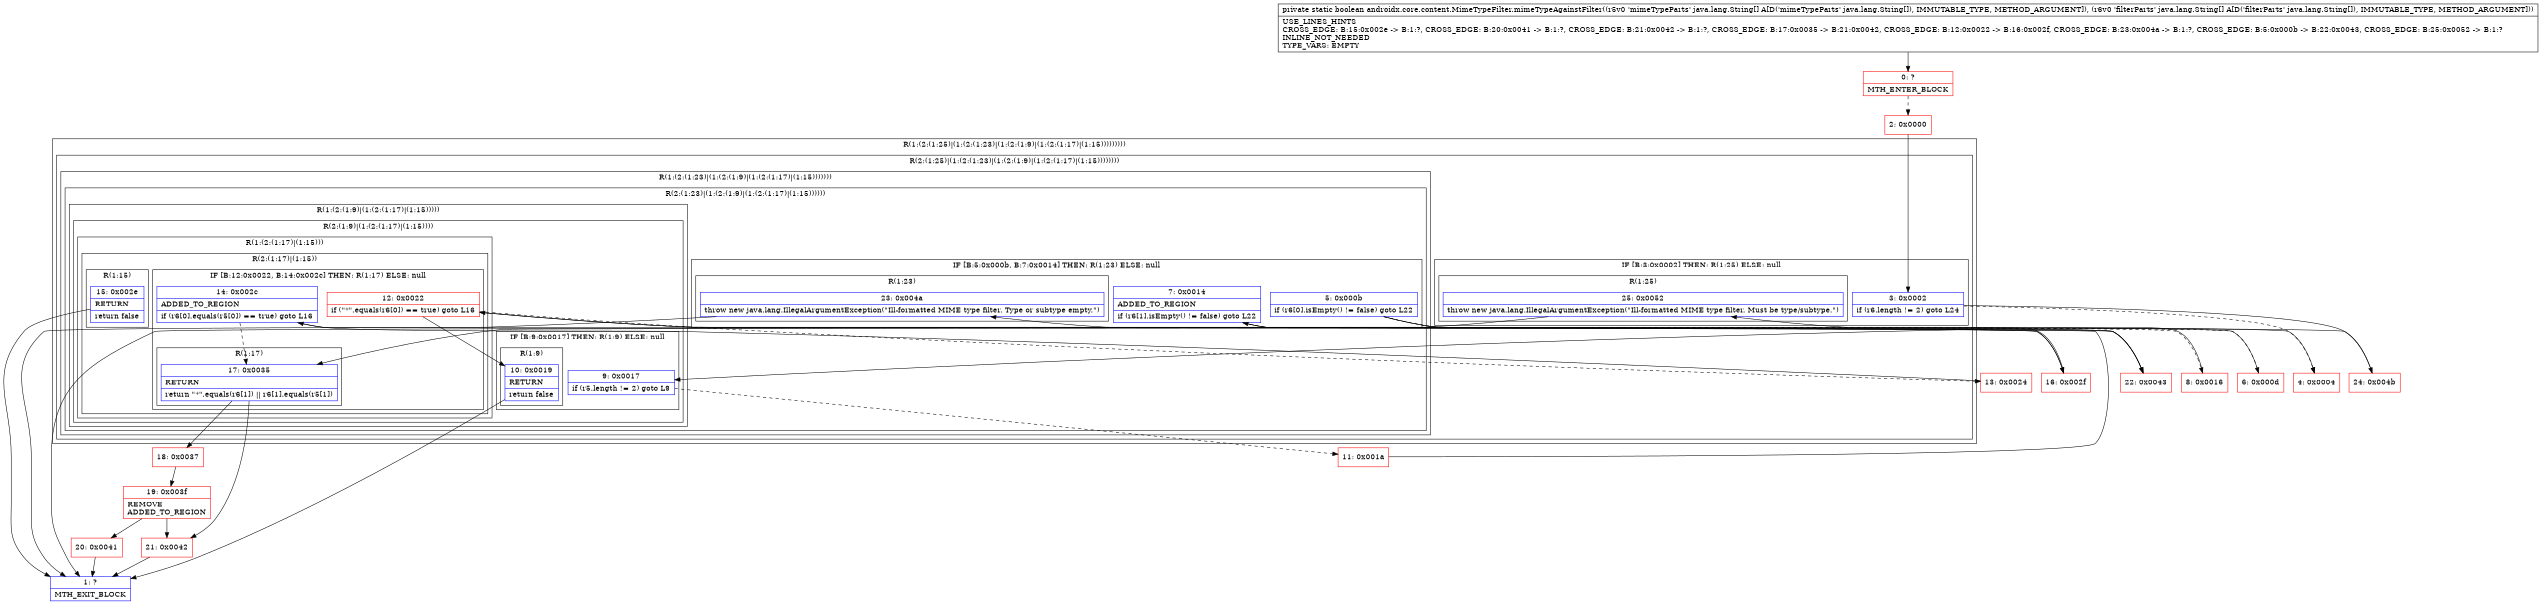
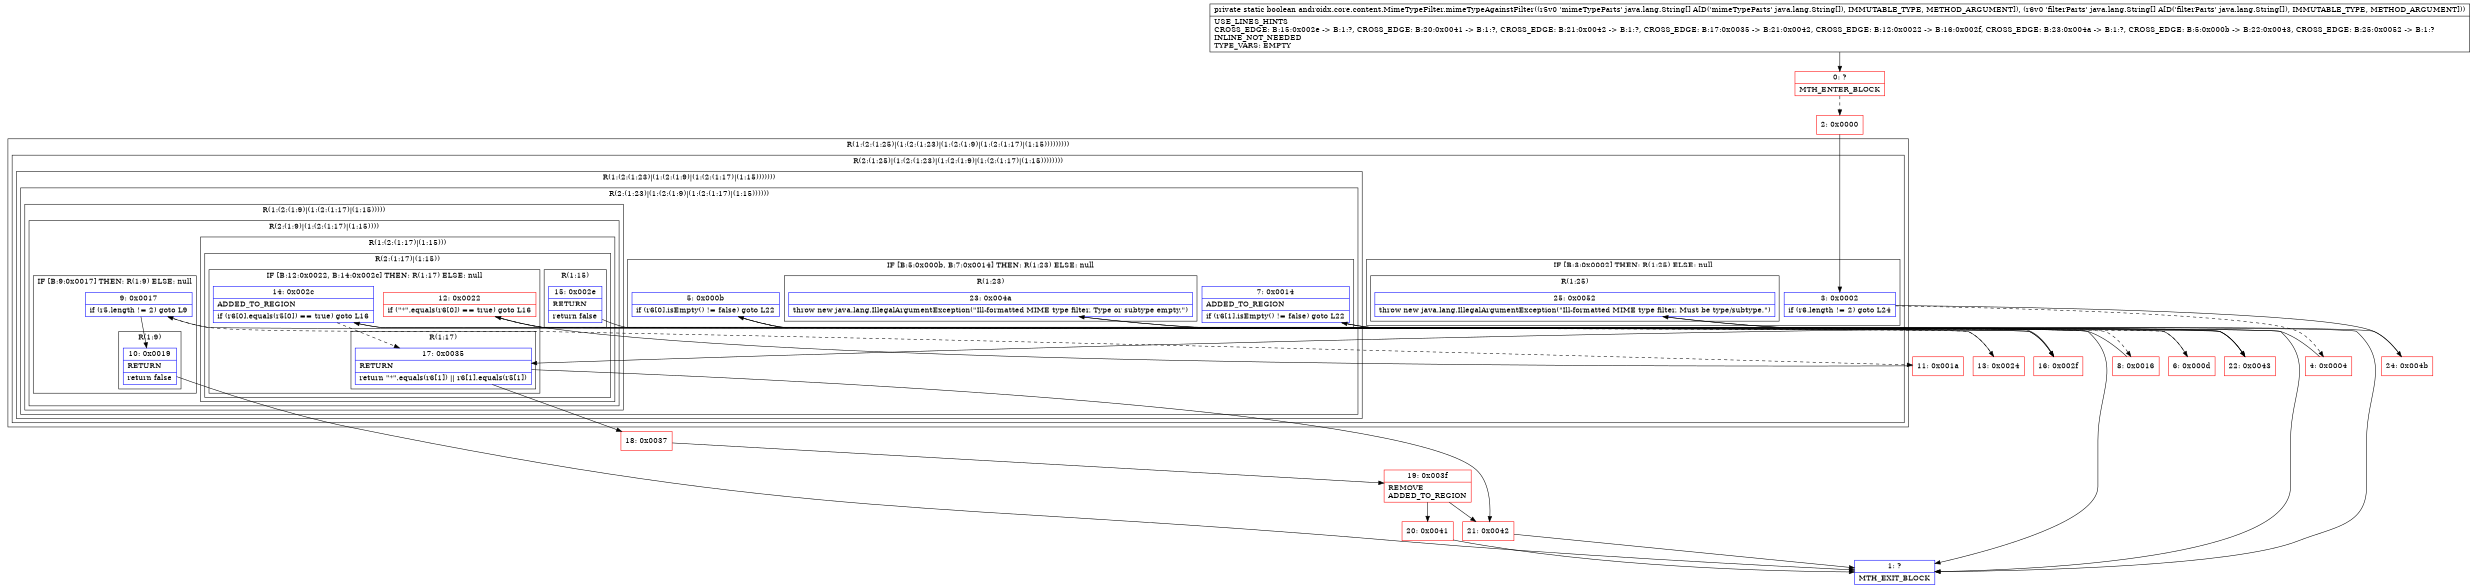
(1858, 328) -> (1535, 328)
(461, 340) -> (143, 328)
